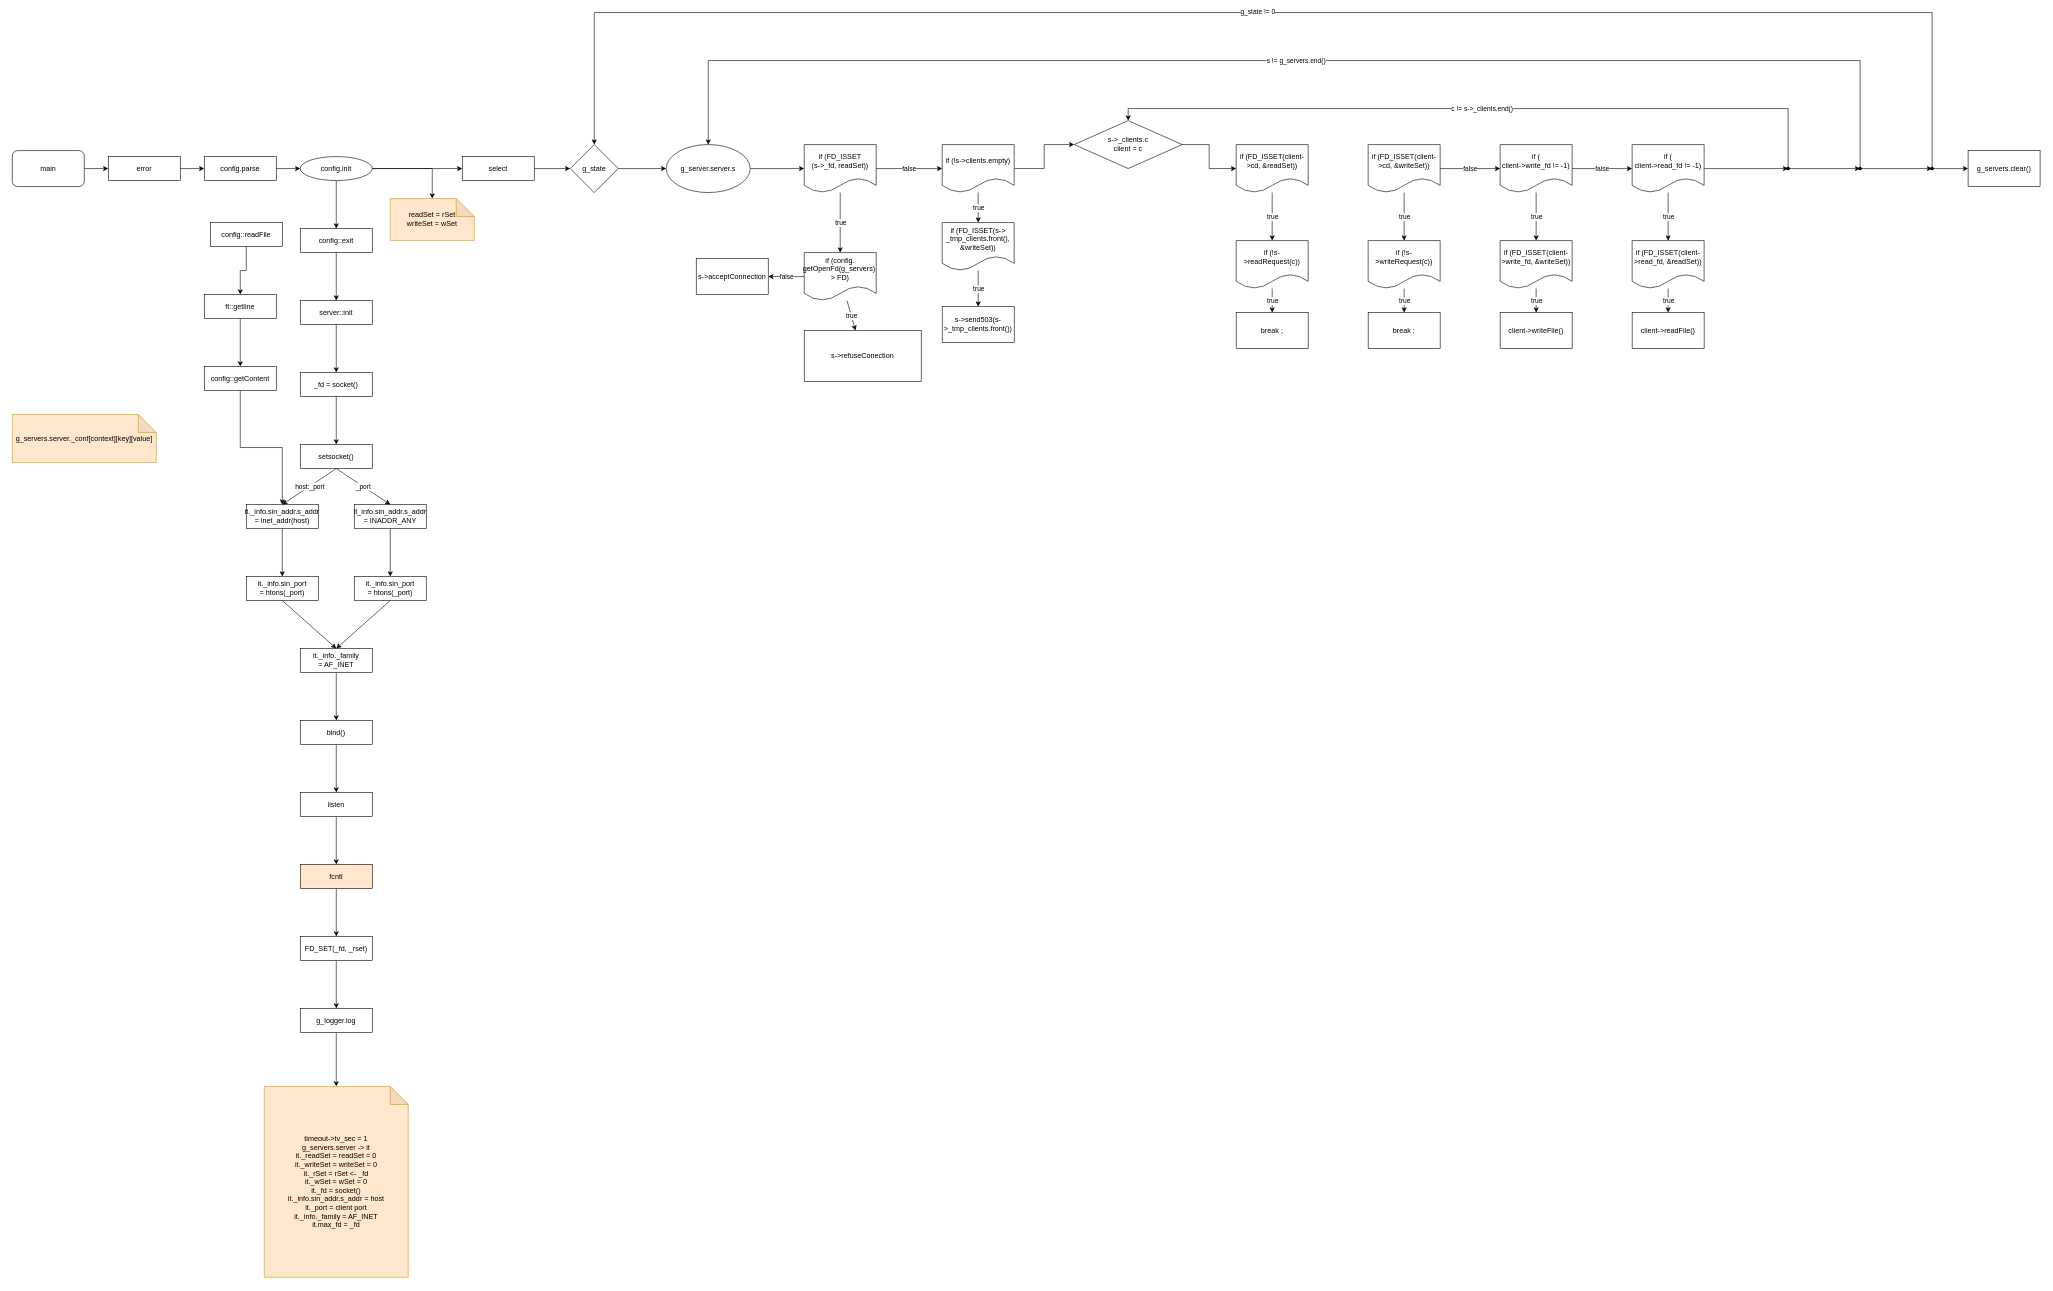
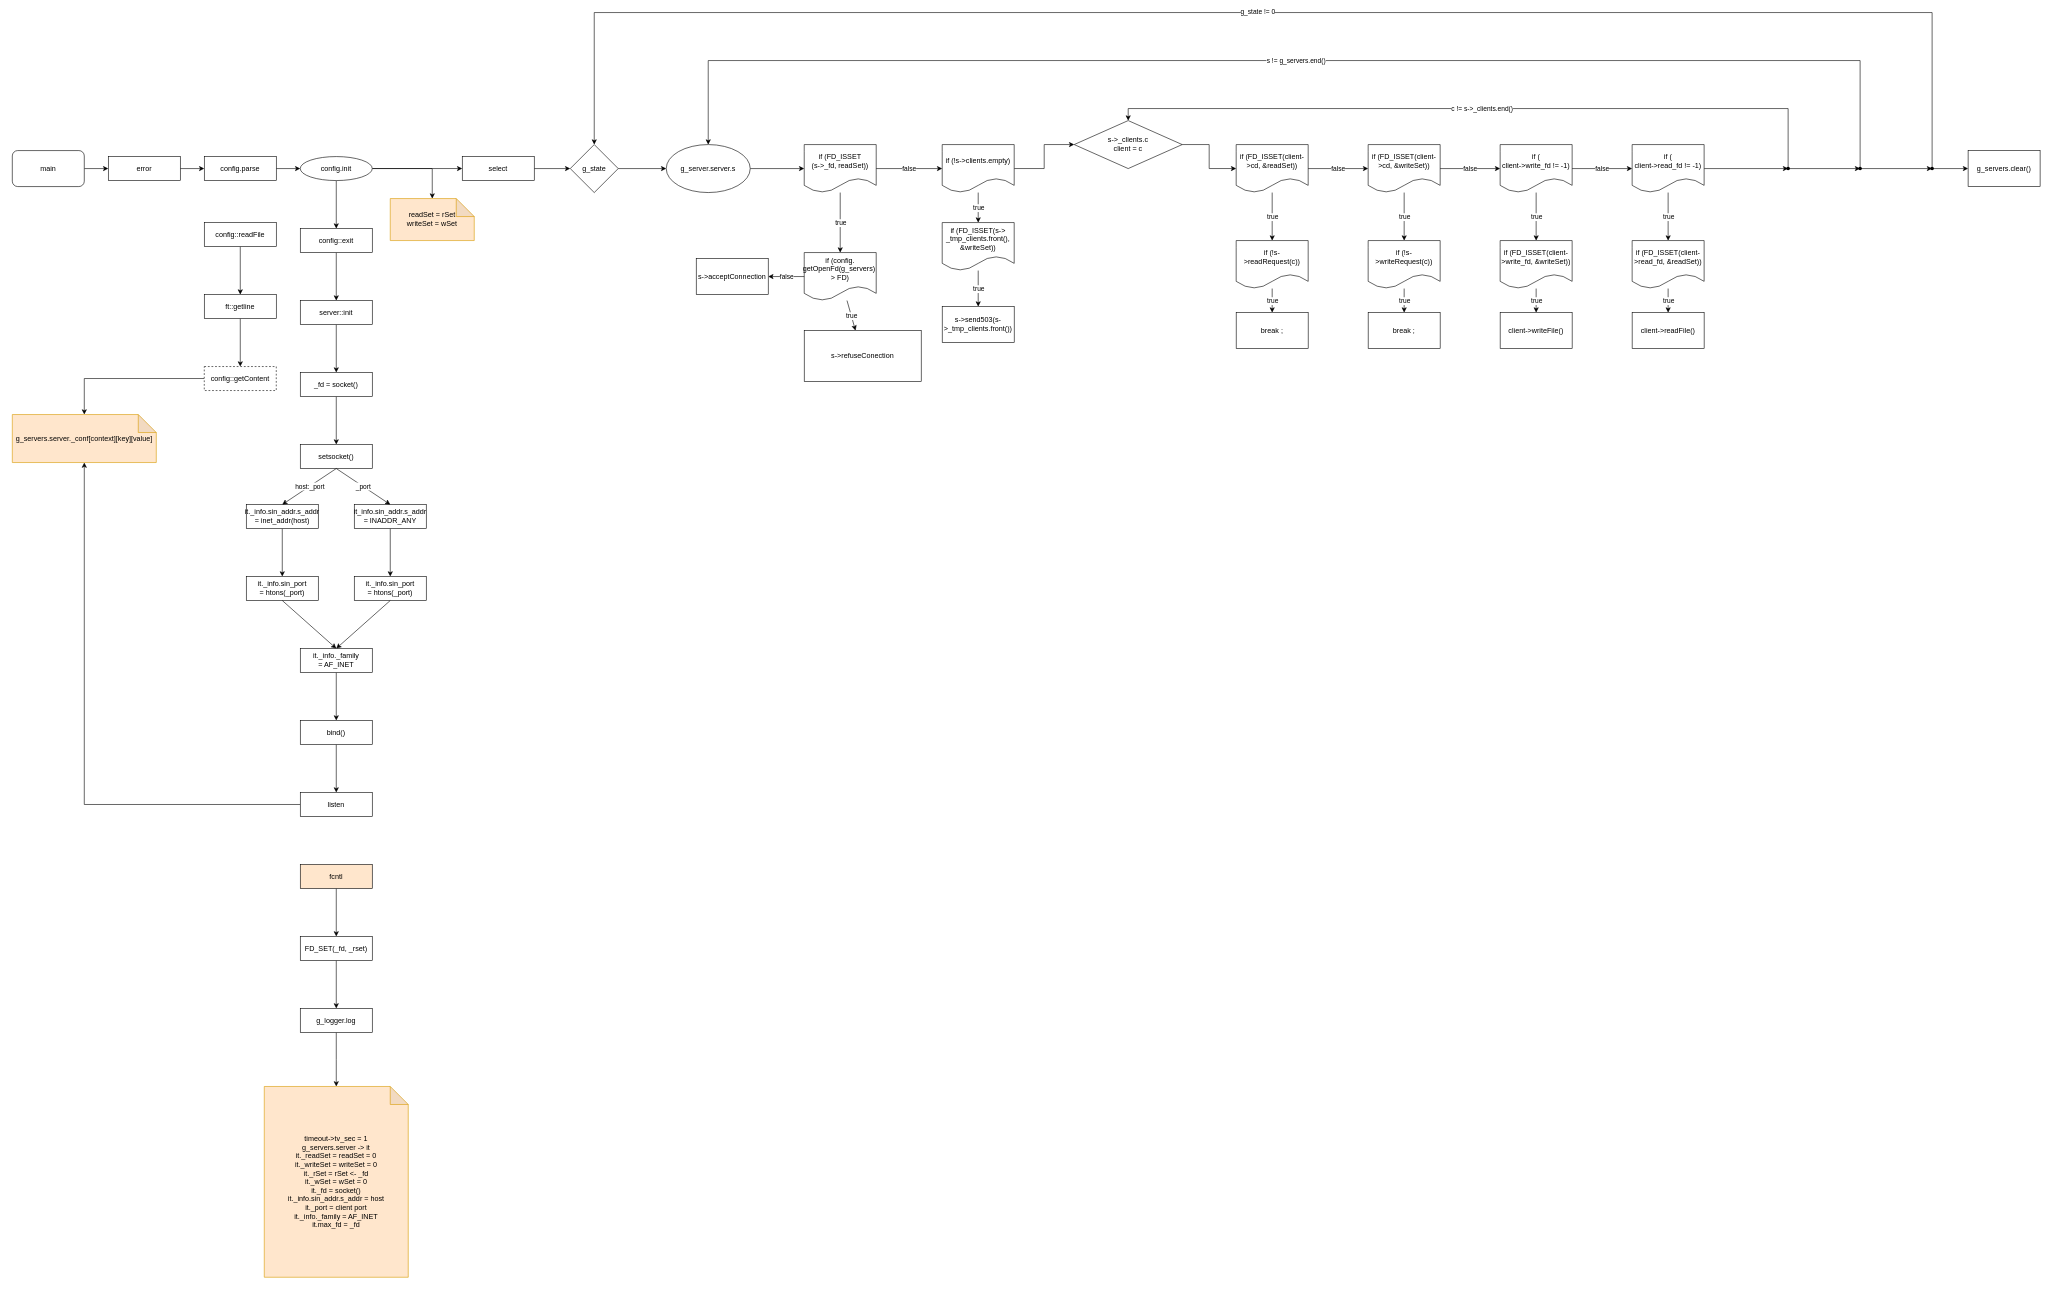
none -> (1336, 168)
(246, 234) -> (240, 234)
(240, 378) -> (240, 378)
(261, 447) -> (143, 378)
(336, 859) -> (191, 804)
